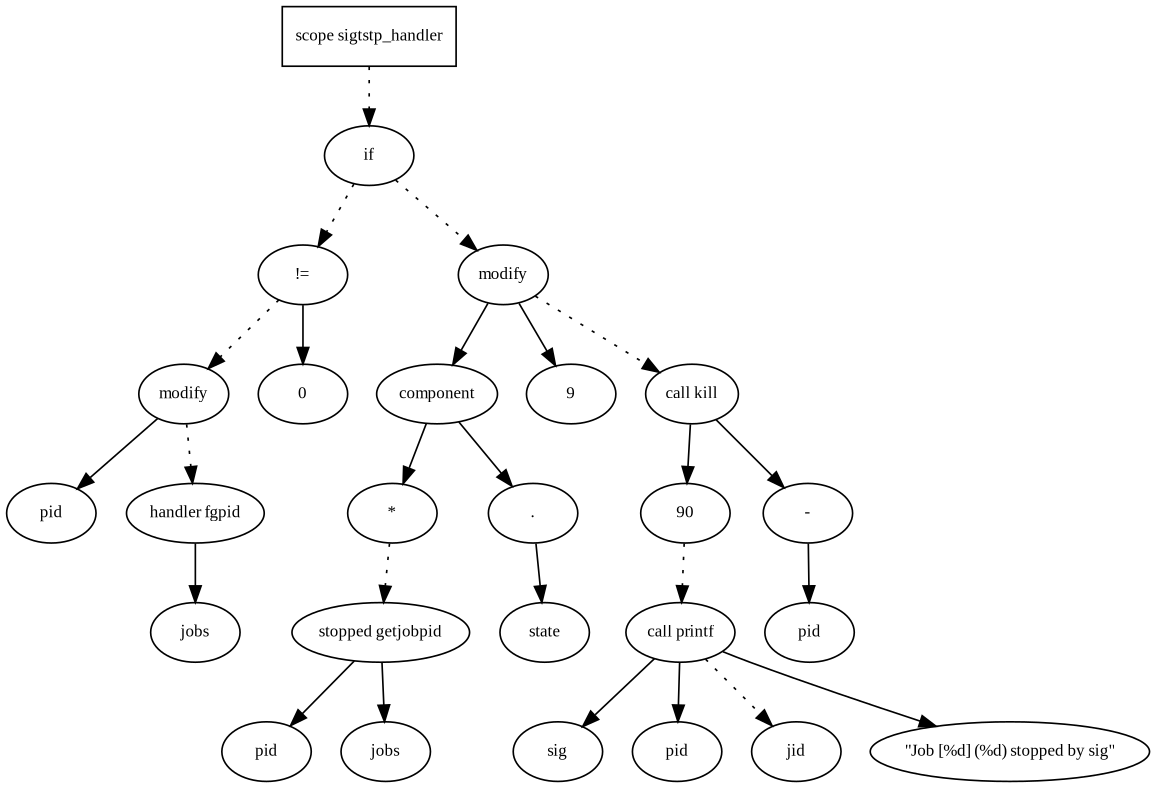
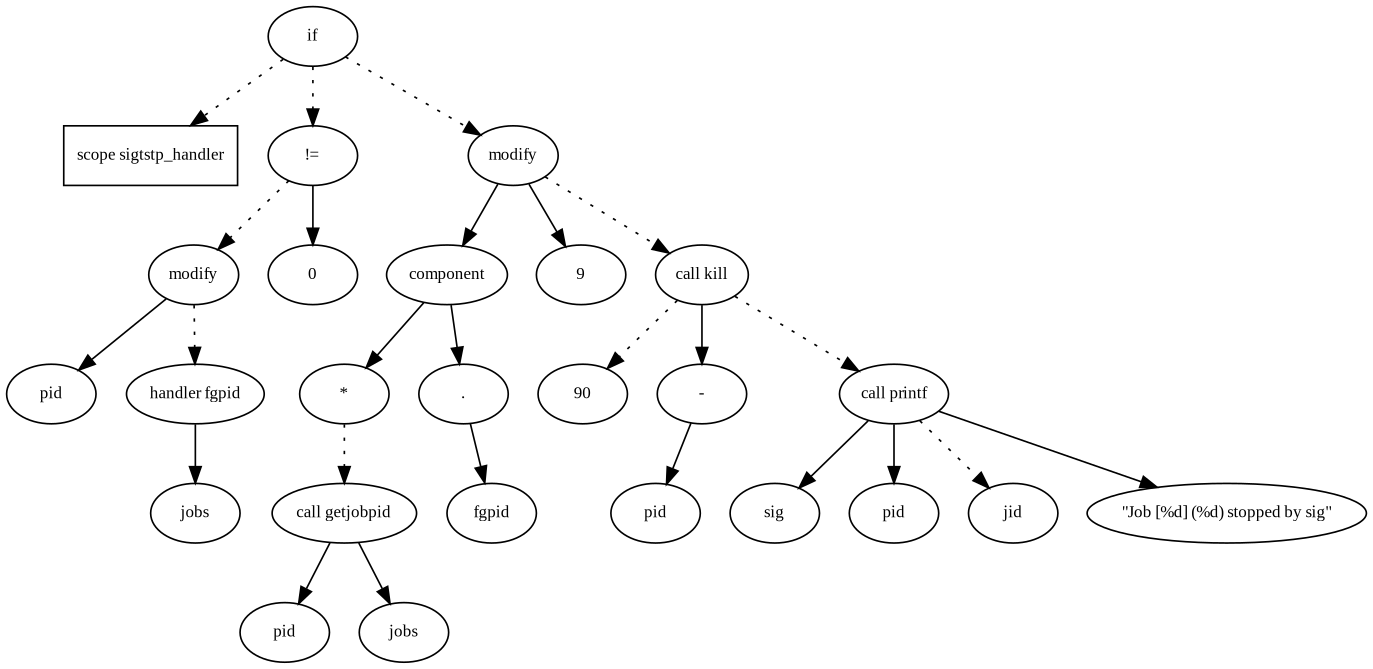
(369, 88) -> (244, 87)
(689, 446) -> (648, 328)
(683, 565) -> (790, 329)
(381, 632) -> (344, 513)
(545, 632) -> (492, 513)
